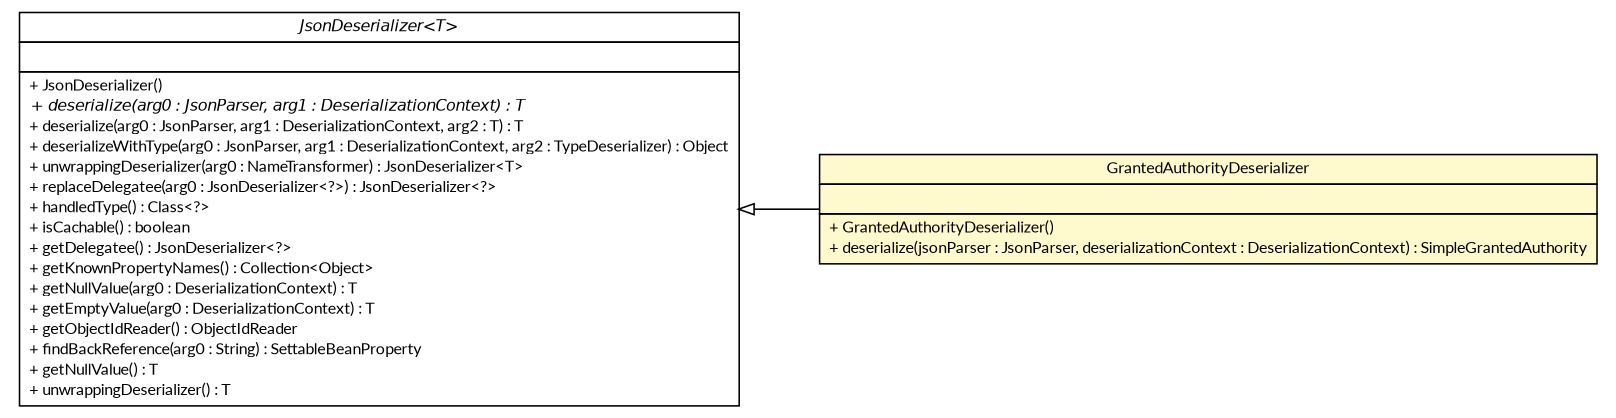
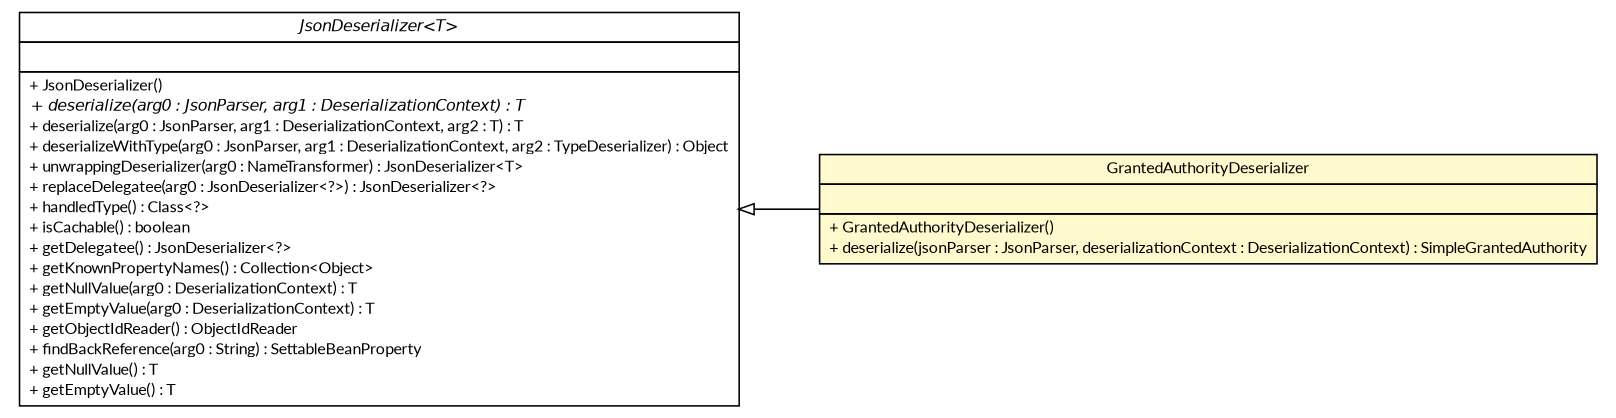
(130, 390) -> (102, 390)
